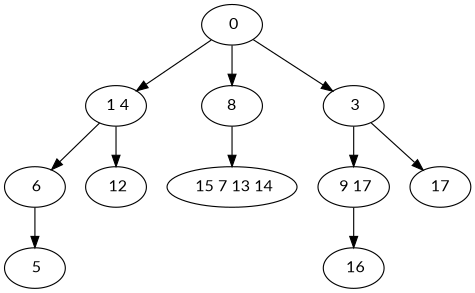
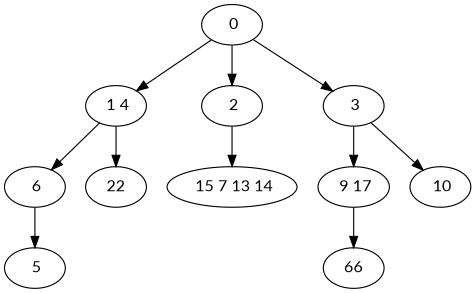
(232, 106) -> (232, 106)
(116, 187) -> (116, 187)
(440, 187) -> (440, 187)
(354, 268) -> (354, 268)
